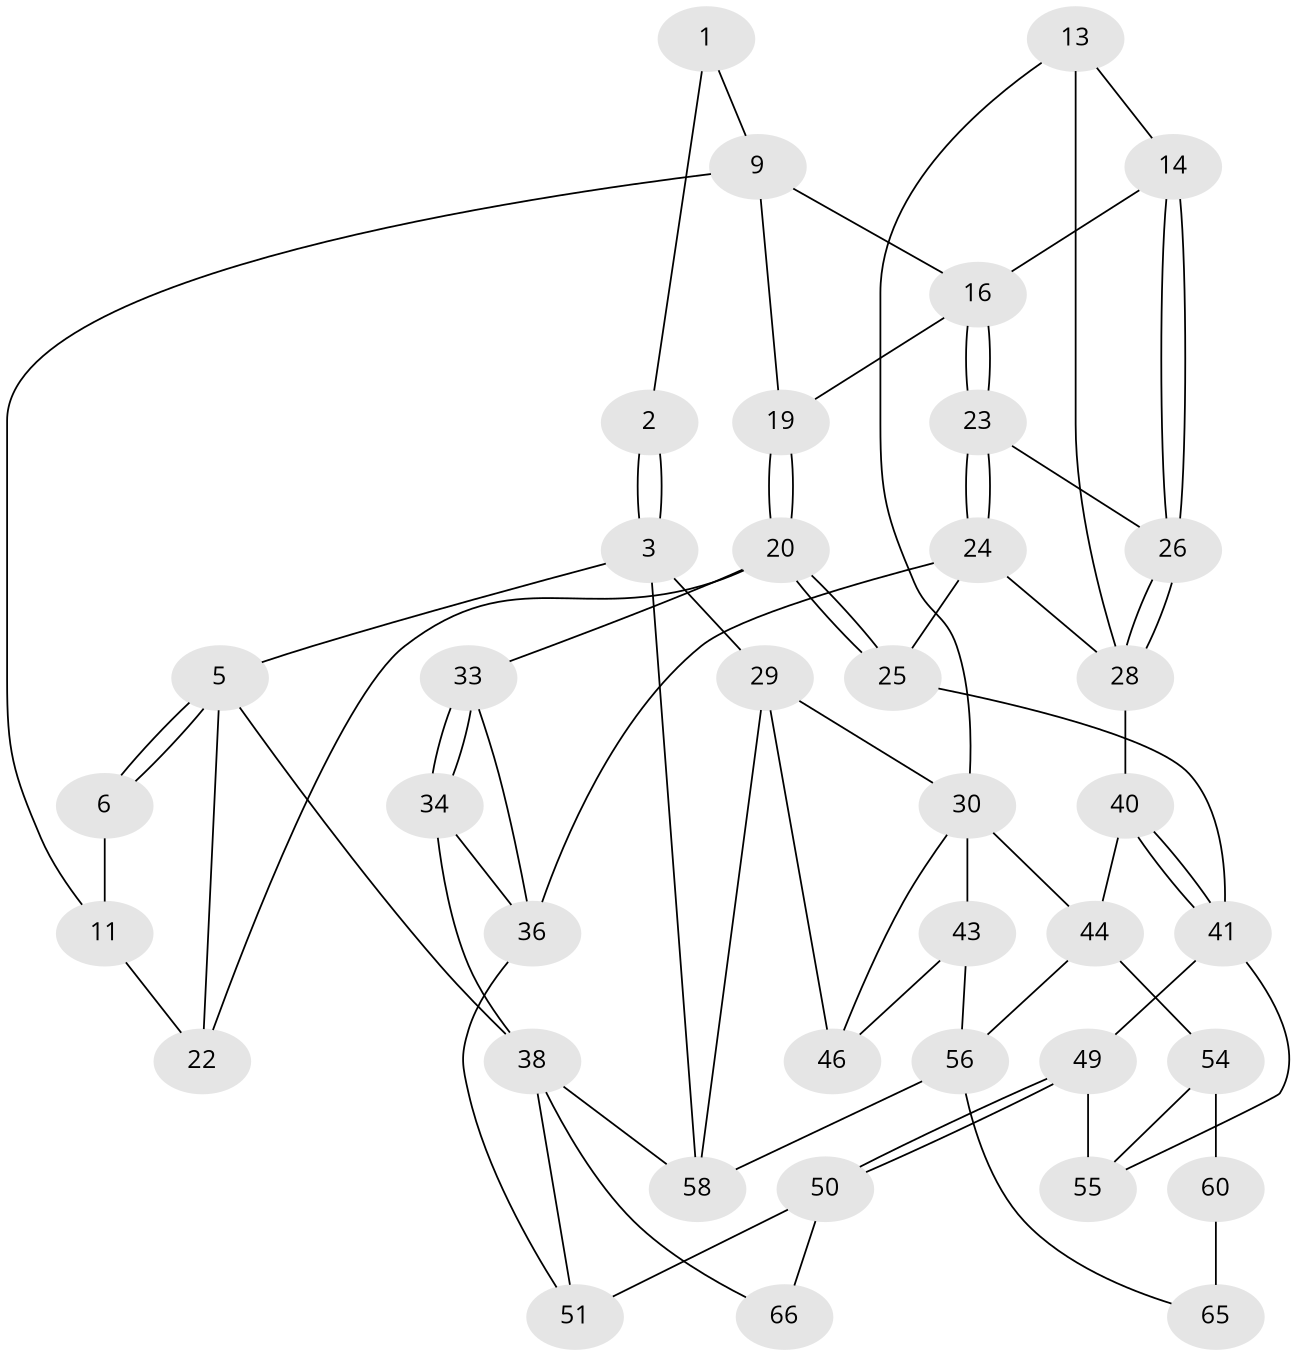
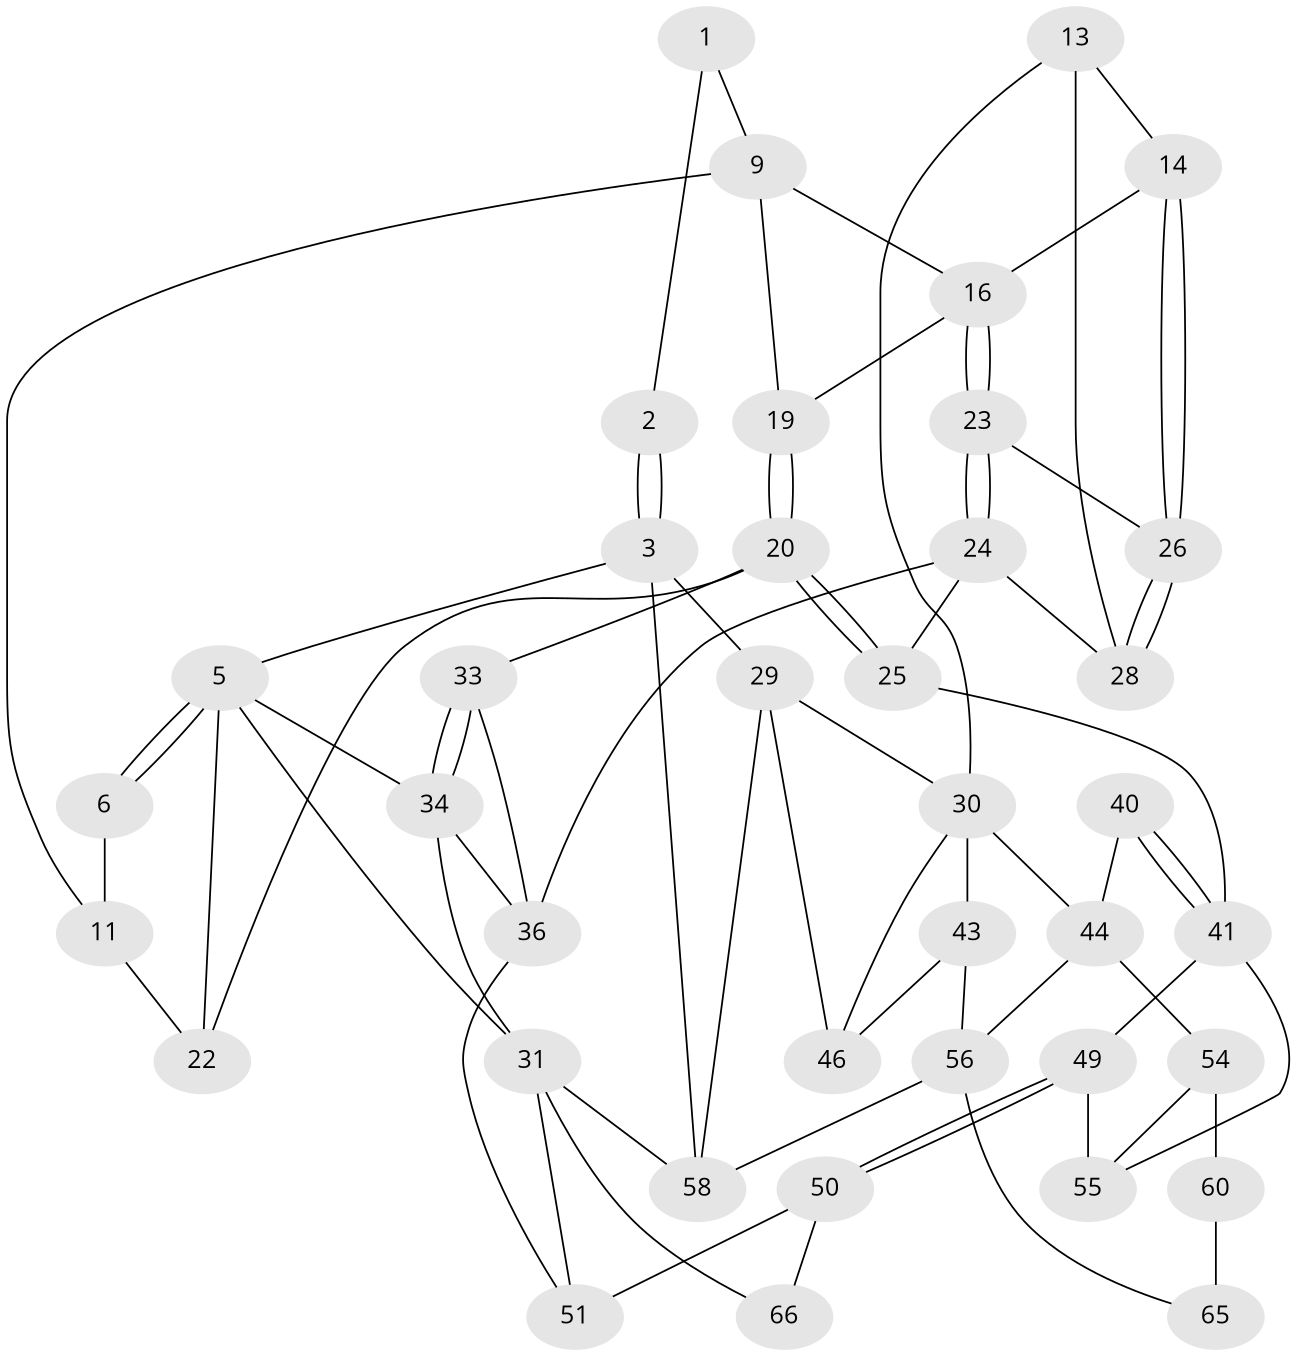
none -> (324, 740)
(1125, 752) -> none
(532, 1061) -> (532, 1061)
